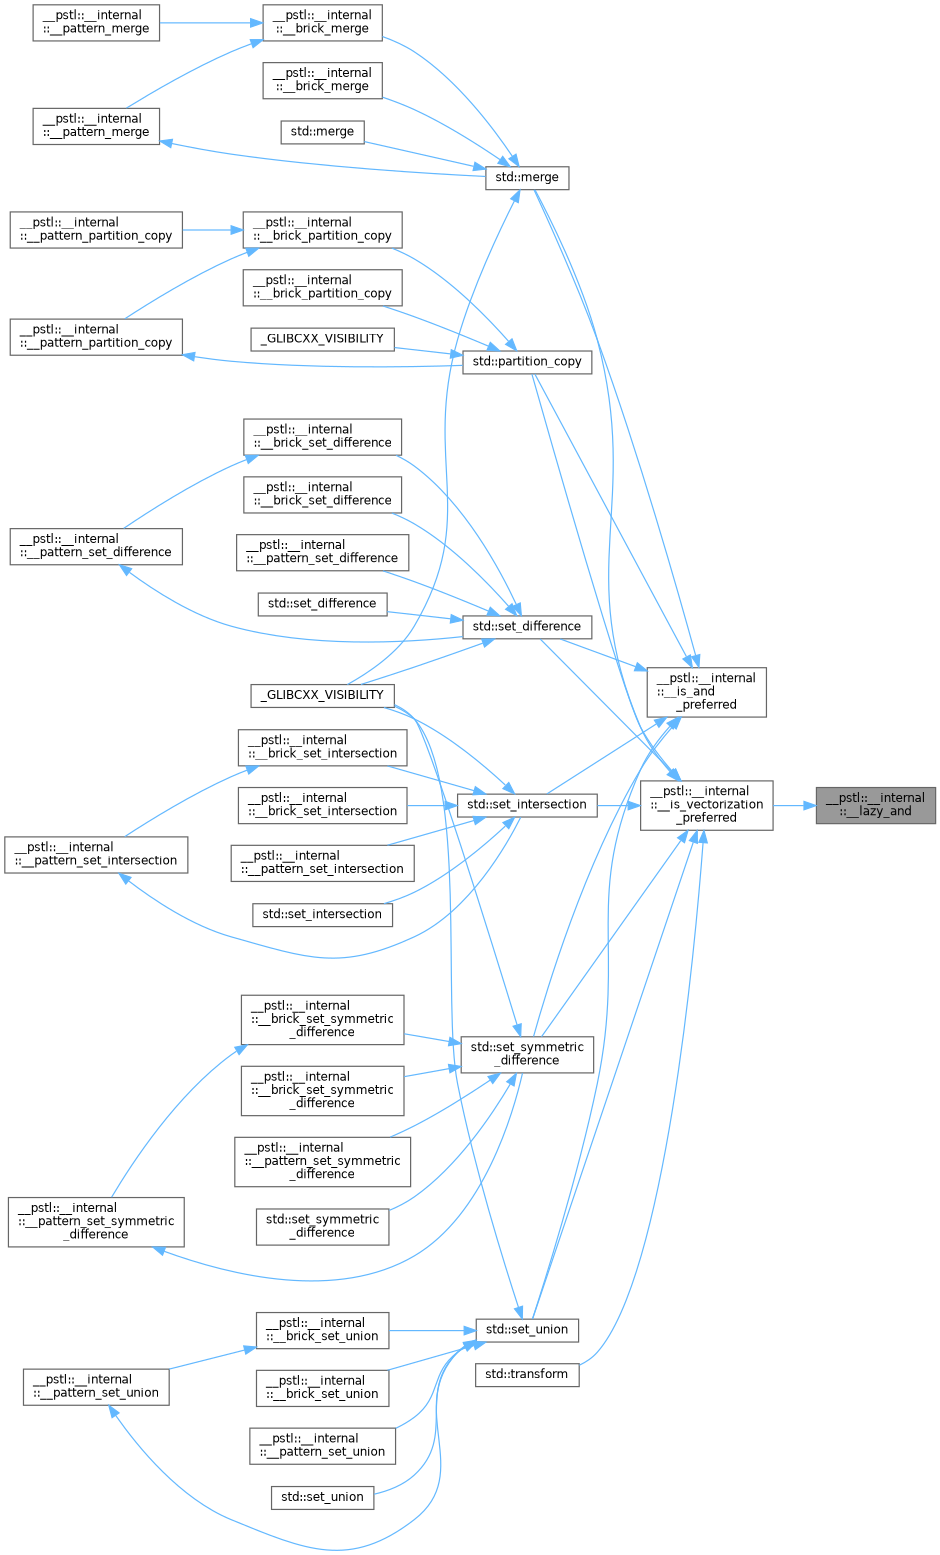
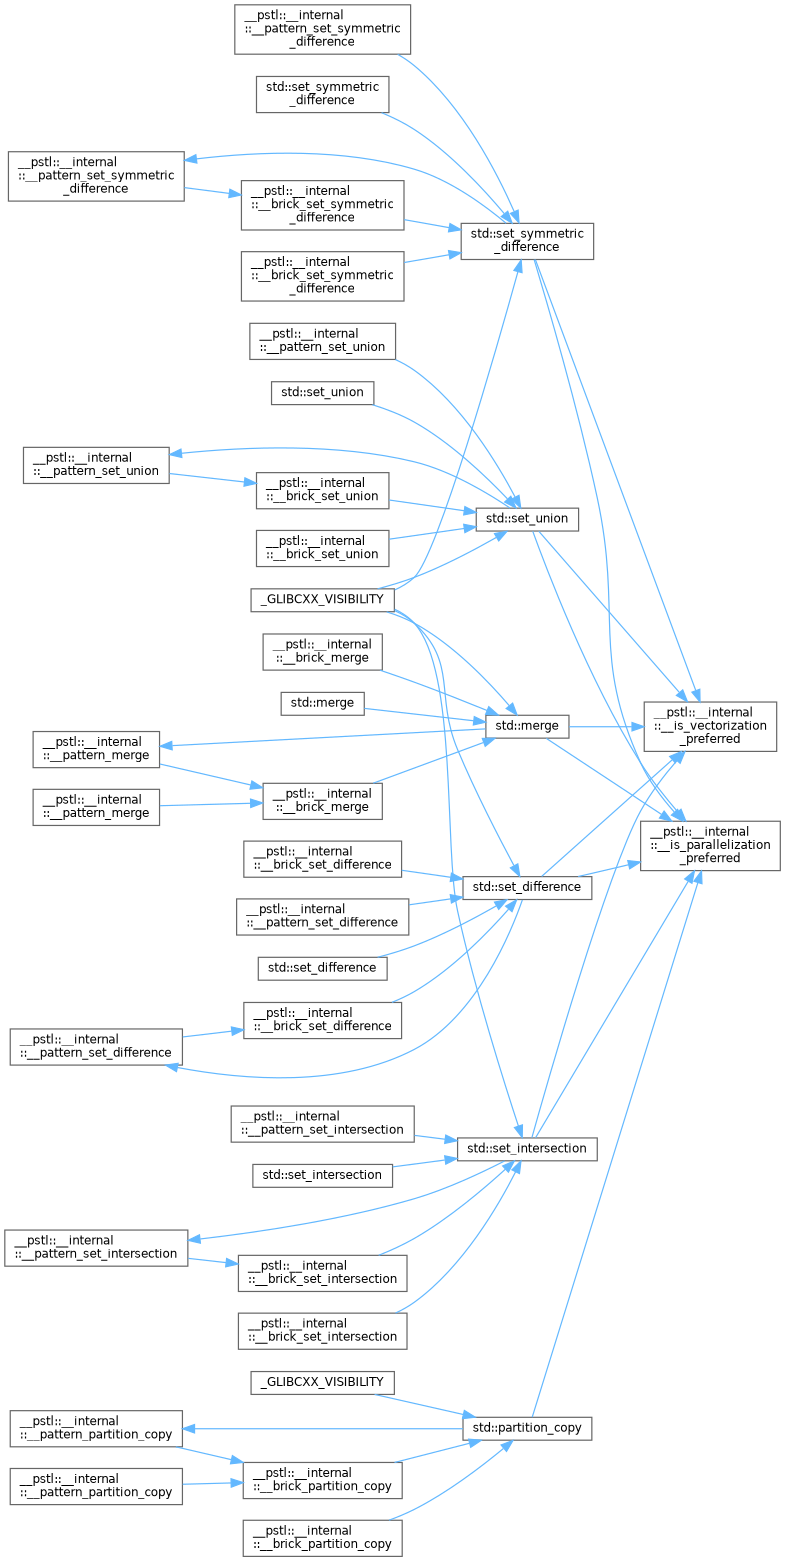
(591, 578) -> none
(707, 692) -> (710, 846)
(876, 806) -> none
(527, 1375) -> none
